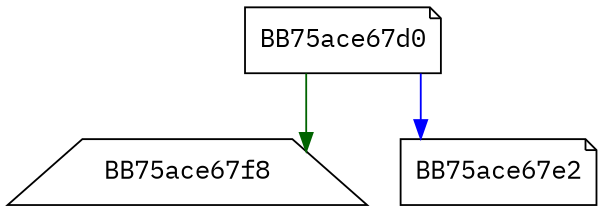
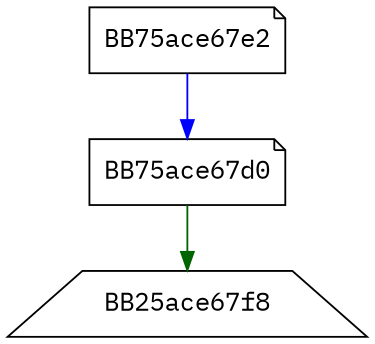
(421, 97) -> (187, 97)
(187, 172) -> (187, 304)
